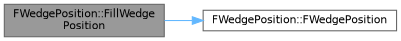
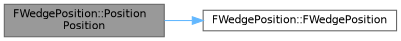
(84, 21) -> (84, 21)
